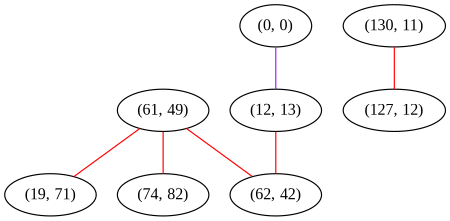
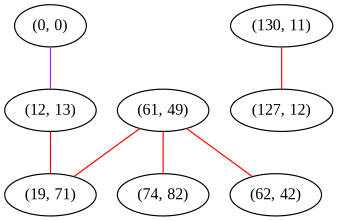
(276, 153) -> (50, 153)
